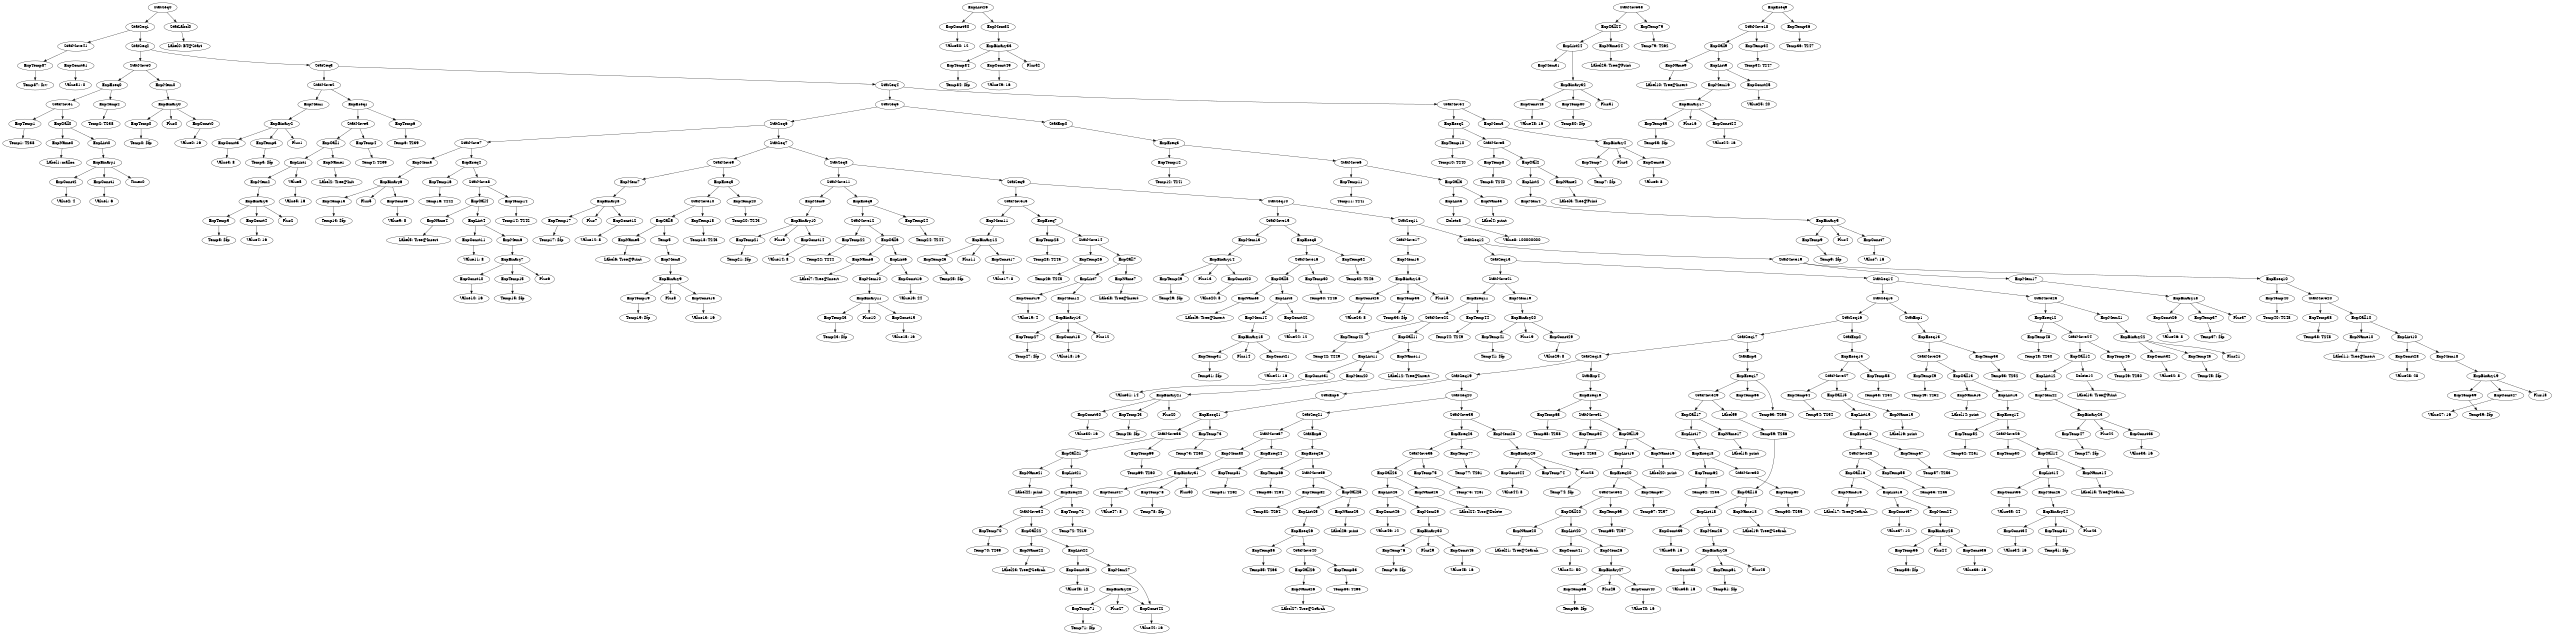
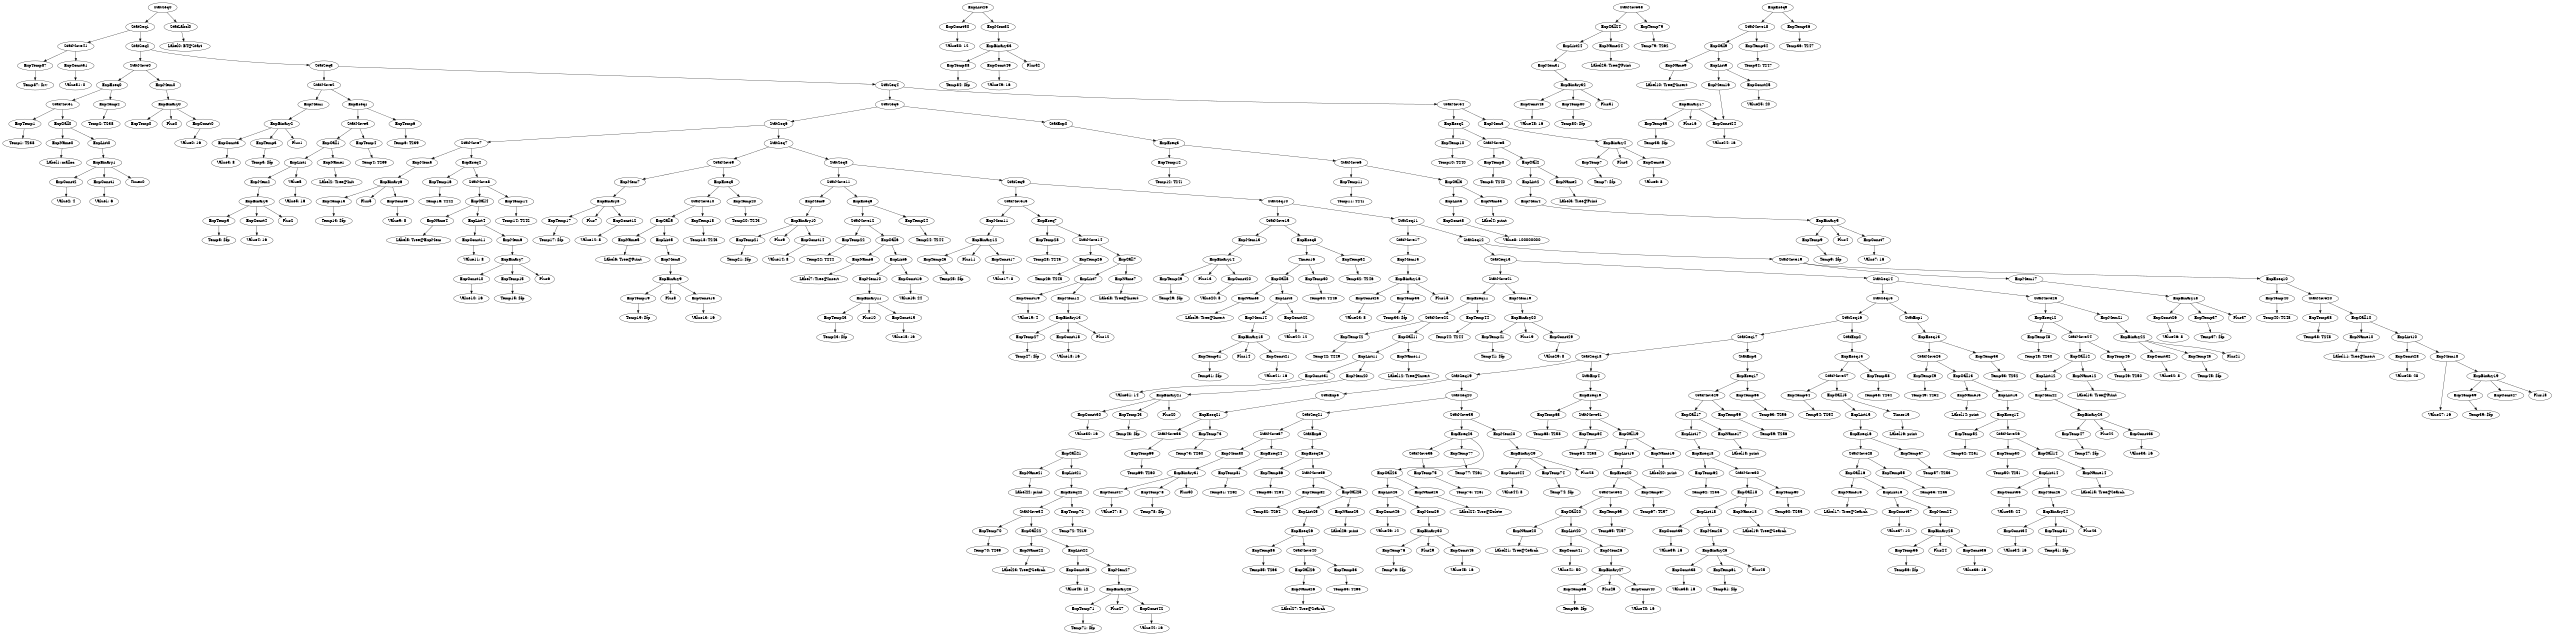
none -> (76, 55)
(1573, 64) -> (1560, 75)
(958, 66) -> (958, 66)
(1706, 94) -> (1721, 103)
(141, 143) -> none
(1454, 221) -> (1454, 221)
(419, 240) -> (419, 240)
(664, 240) -> (664, 240)
(1307, 260) -> (1307, 260)
(1449, 337) -> (1449, 337)
(2084, 376) -> (2084, 376)
(1768, 391) -> (1759, 404)
(2475, 405) -> (2444, 384)
(1729, 415) -> (1729, 415)
(1901, 415) -> (1901, 415)
(1122, 444) -> none
(2048, 462) -> none
(1405, 463) -> (1455, 467)
(1773, 466) -> (1747, 482)
none -> (2007, 473)
(1576, 482) -> (1557, 482)
(1141, 586) -> (1119, 579)
